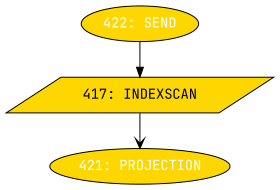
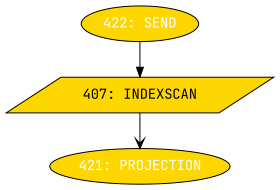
(140, 95) -> (140, 95)
